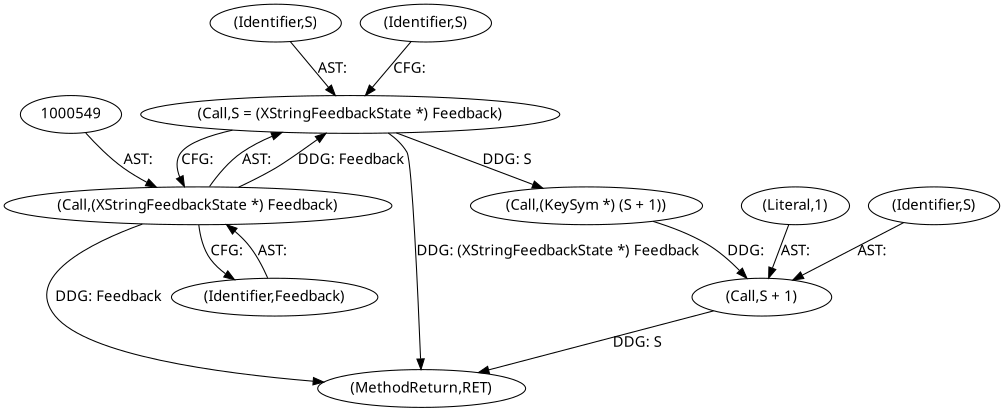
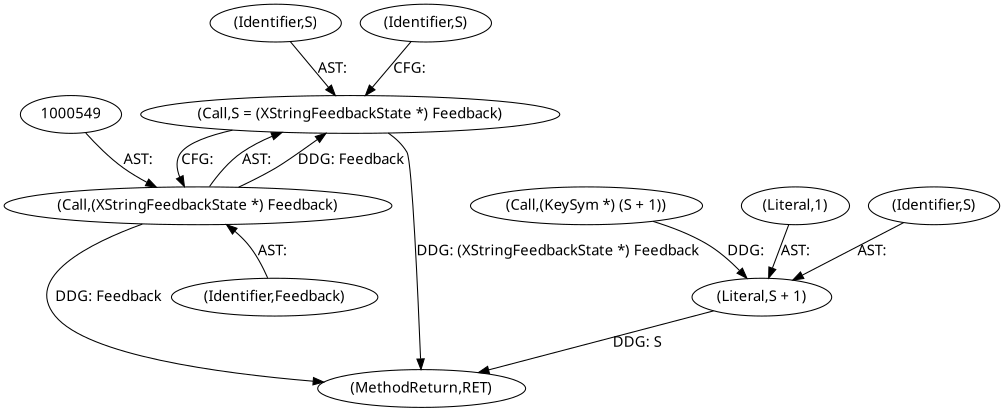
(465, 159) -> none
(206, 252) -> none
(762, 297) -> (762, 297)
